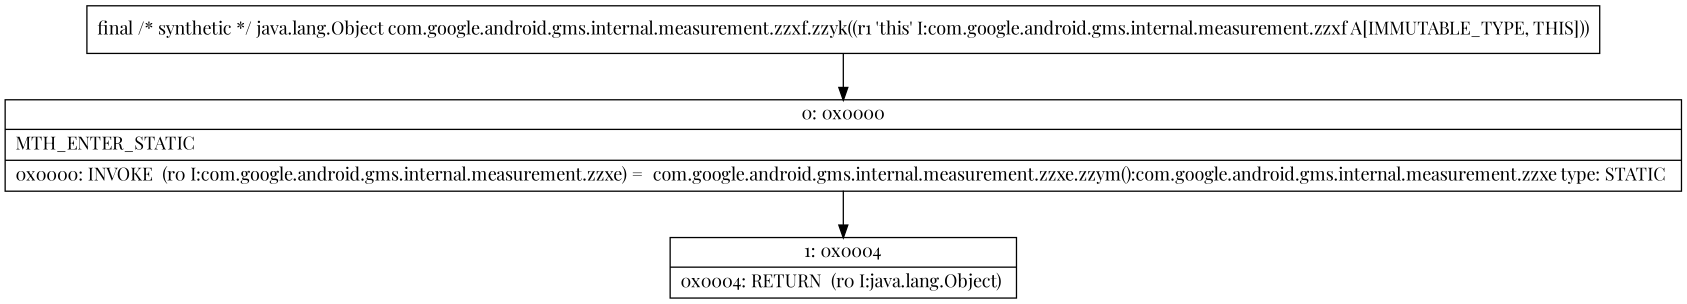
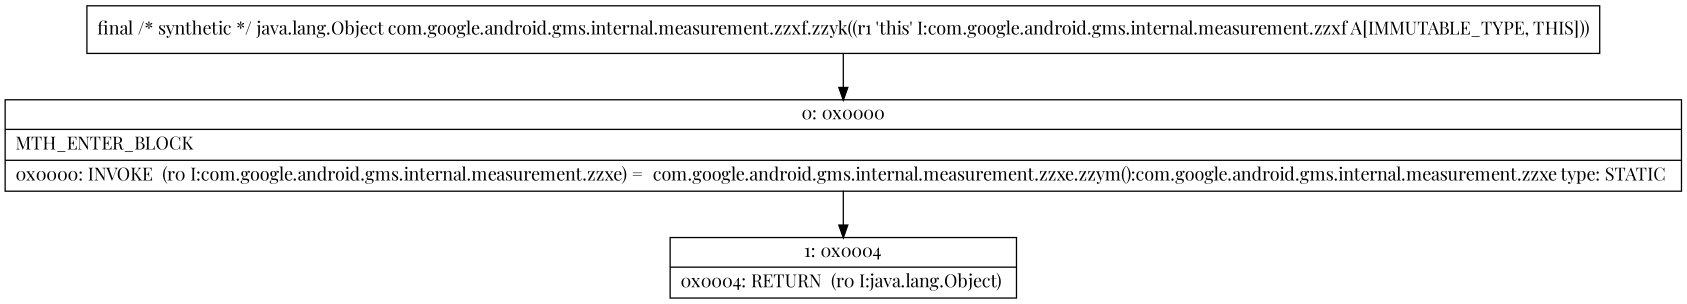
(106, 144) -> (105, 144)
